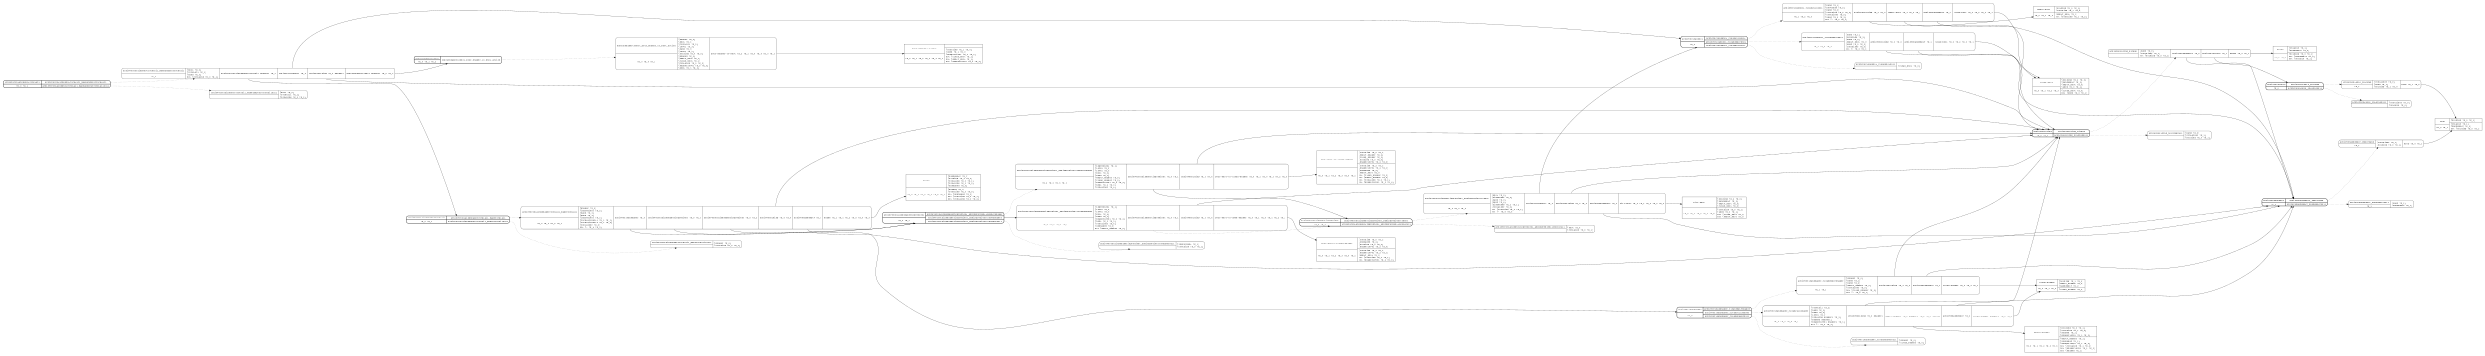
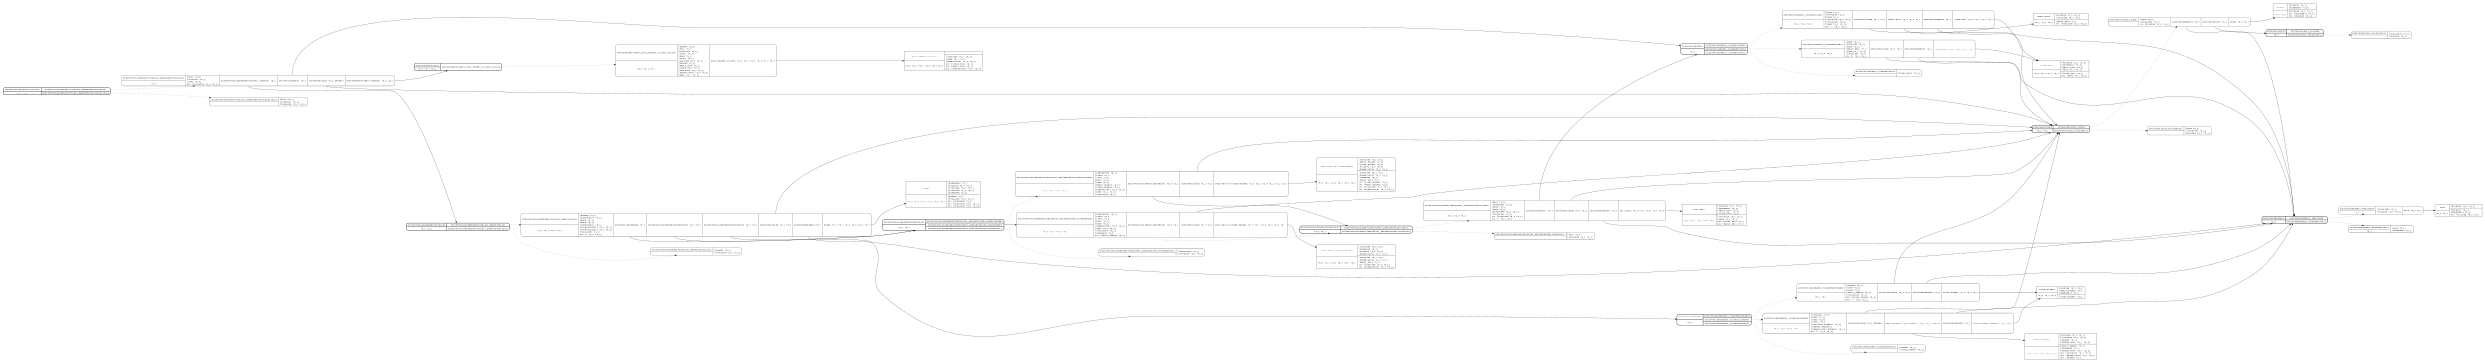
(2381, 84) -> none
